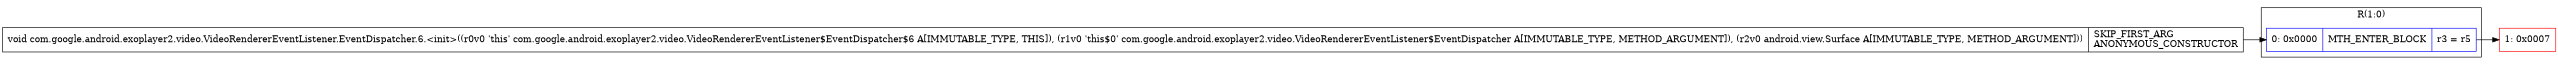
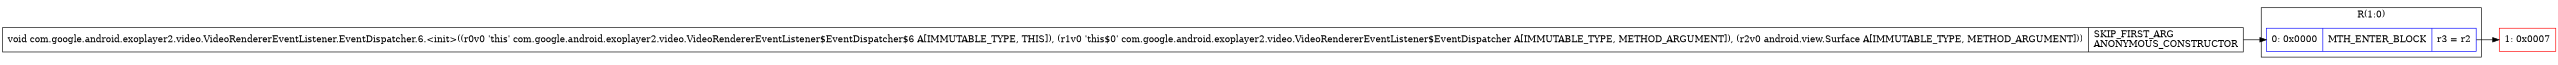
(2454, 39) -> (2454, 39)
